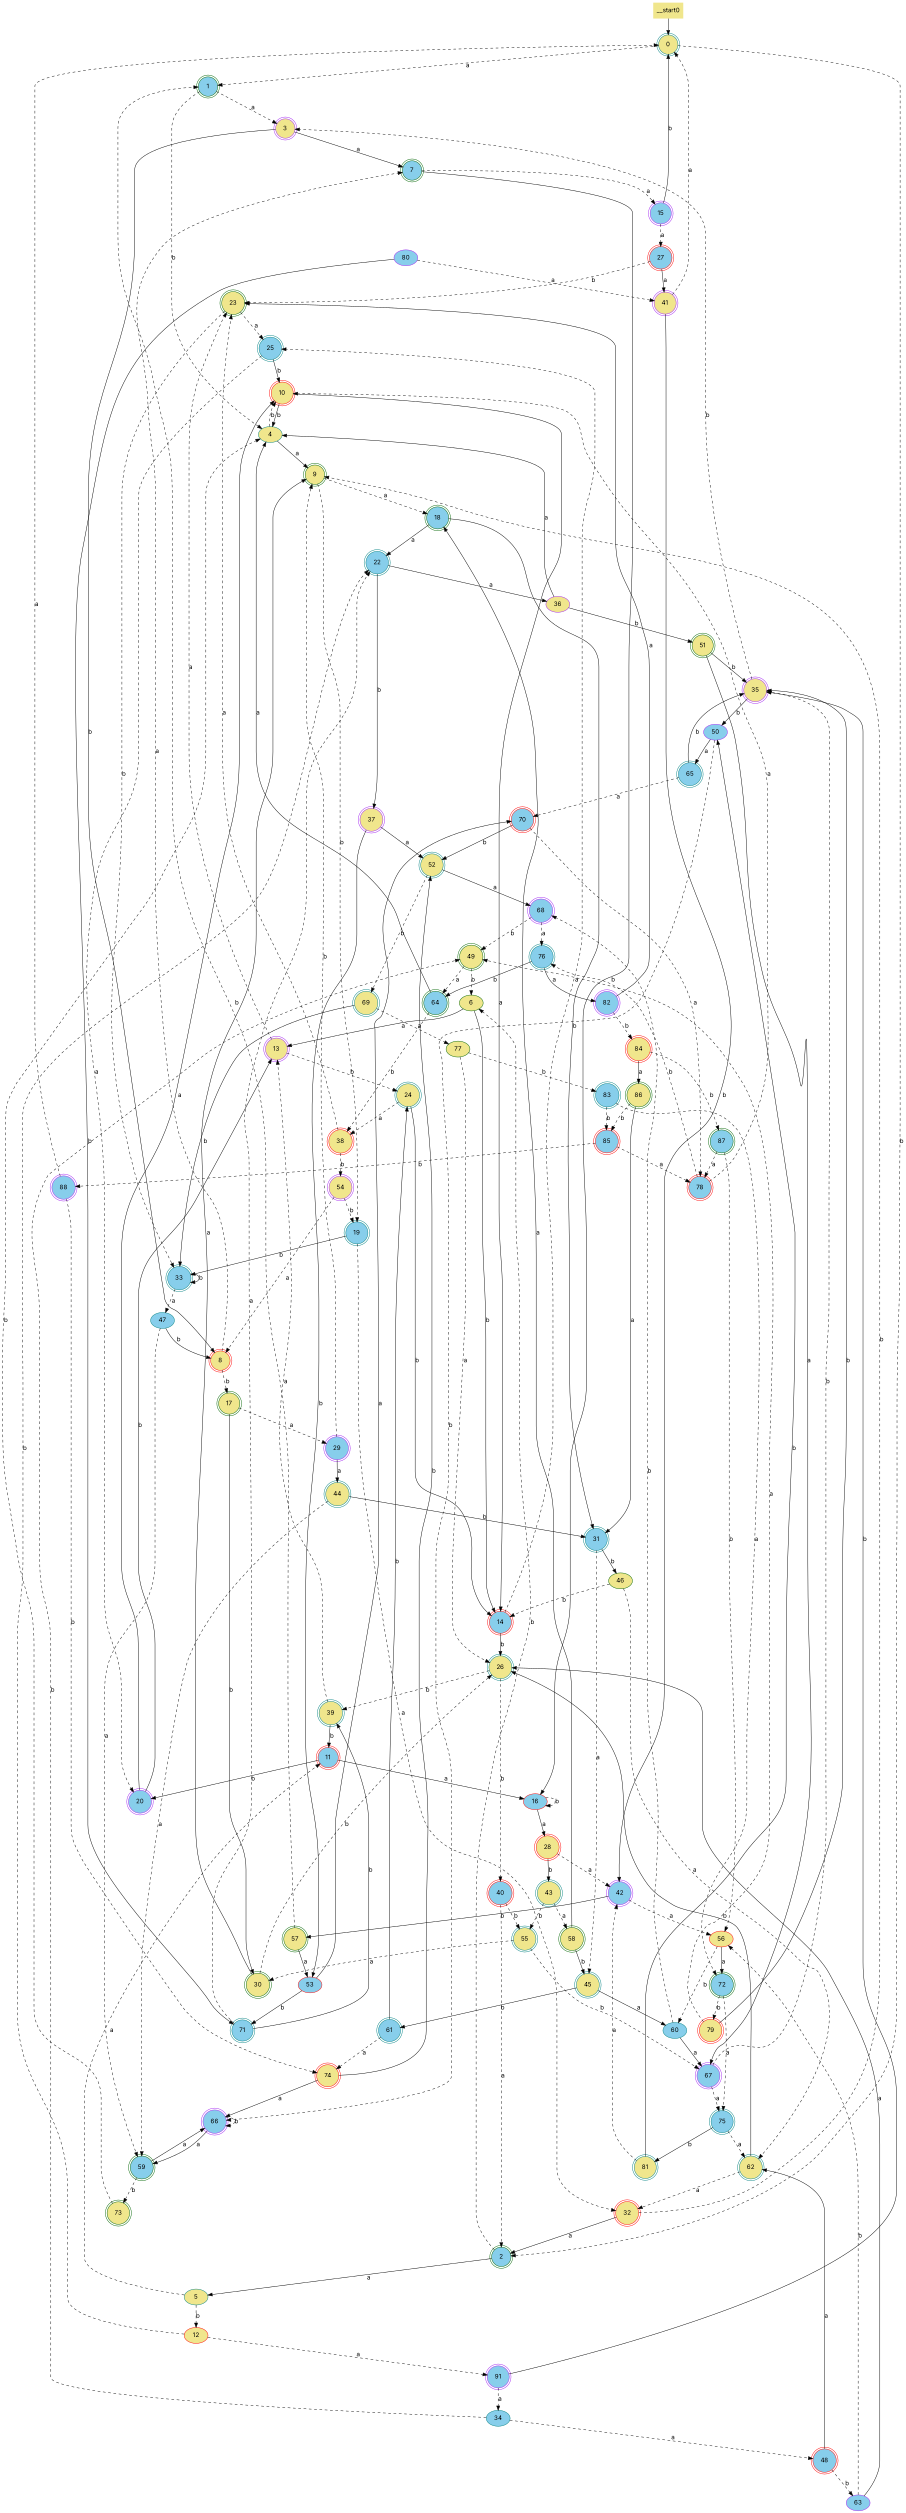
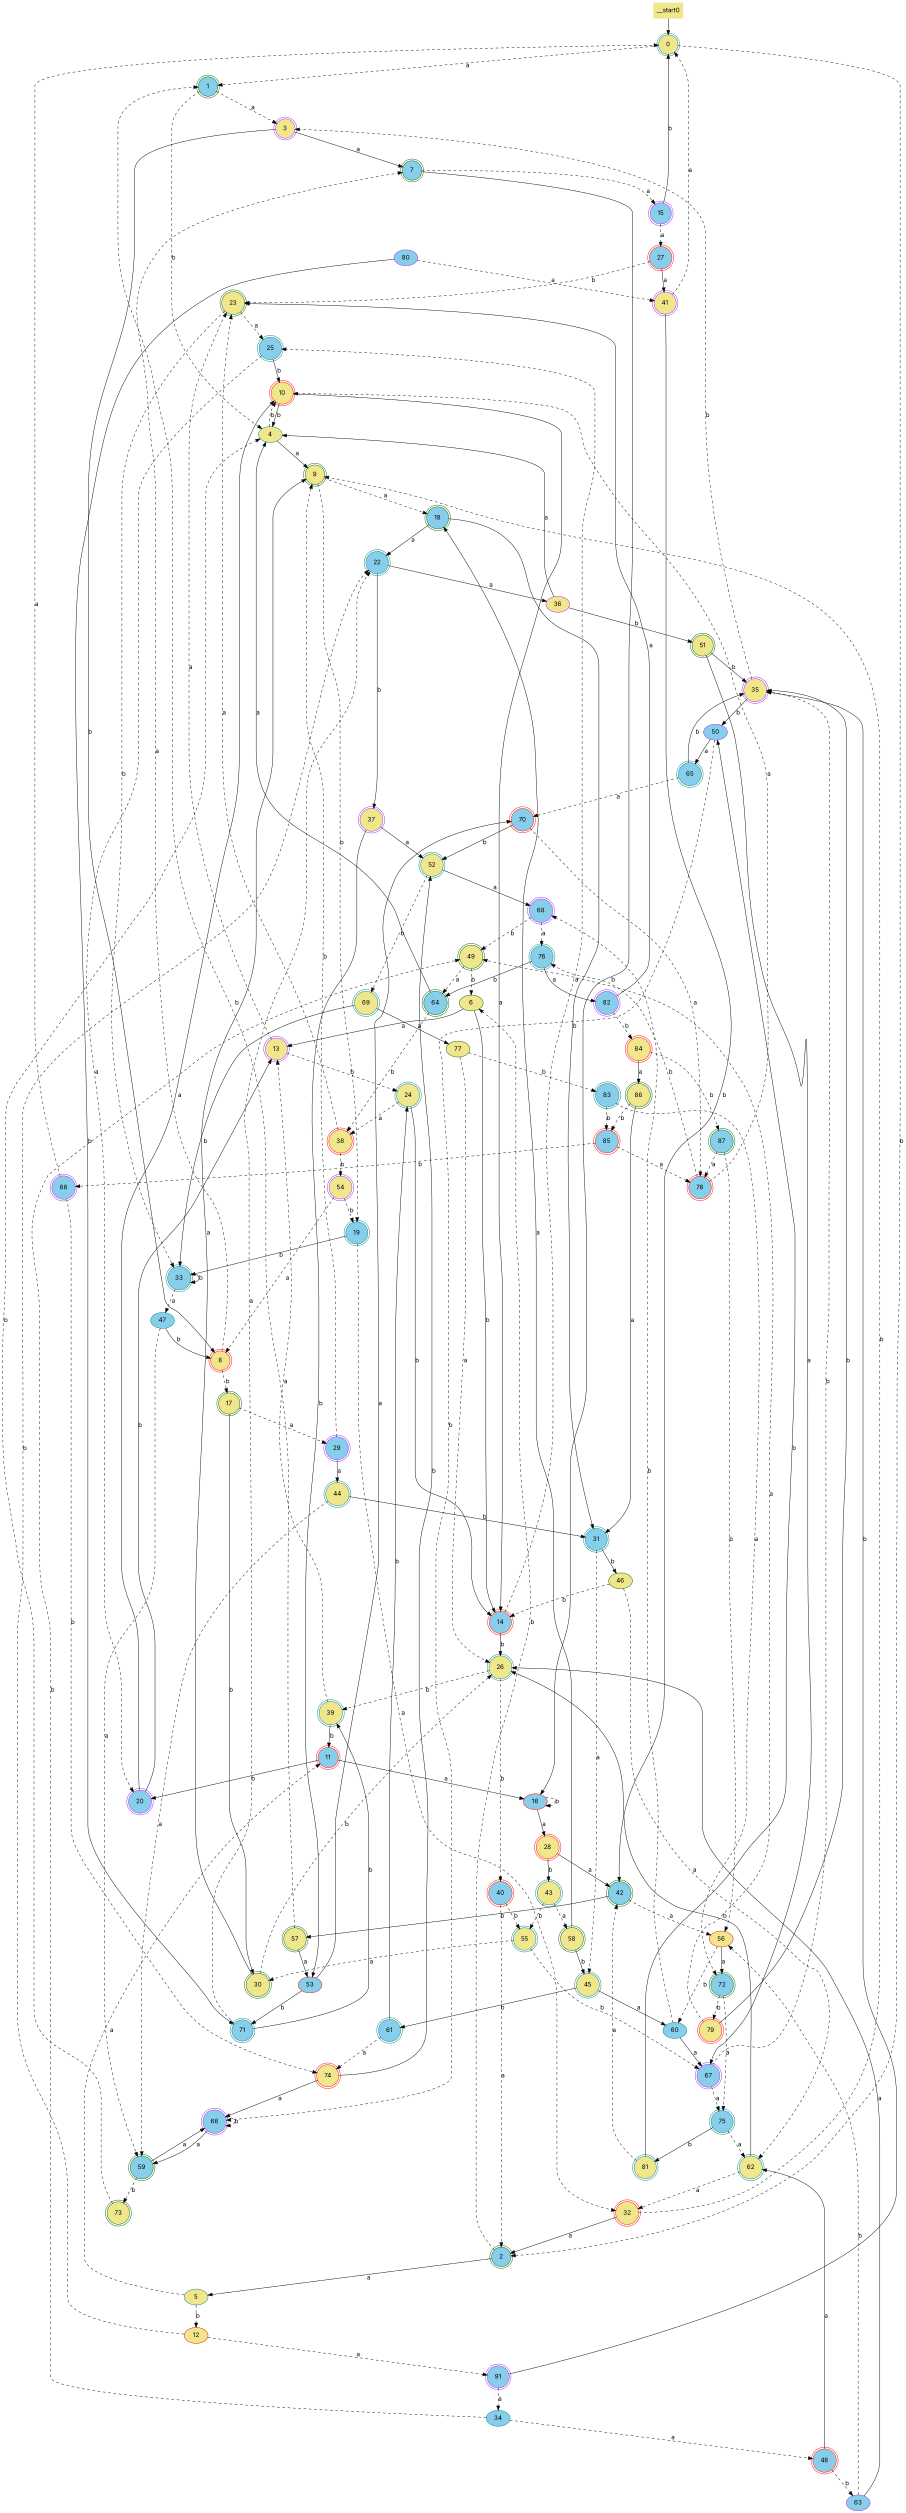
(411, 1025) -> (411, 1025)
(582, 1869) -> (582, 1869)
(620, 1893) -> (620, 1893)
